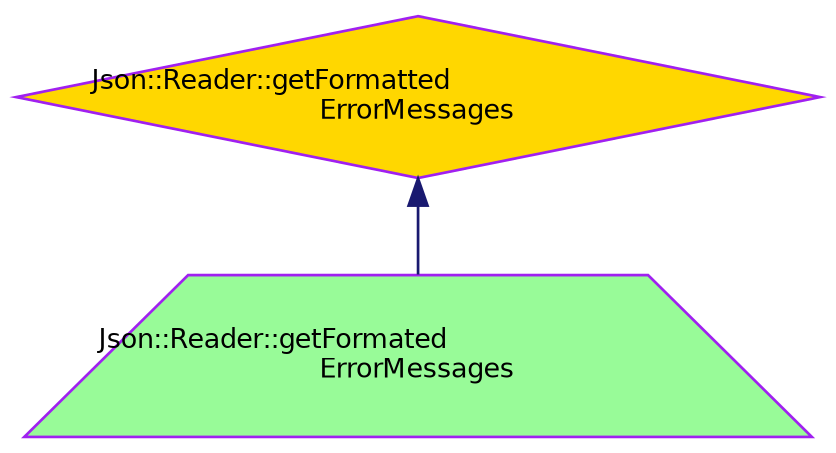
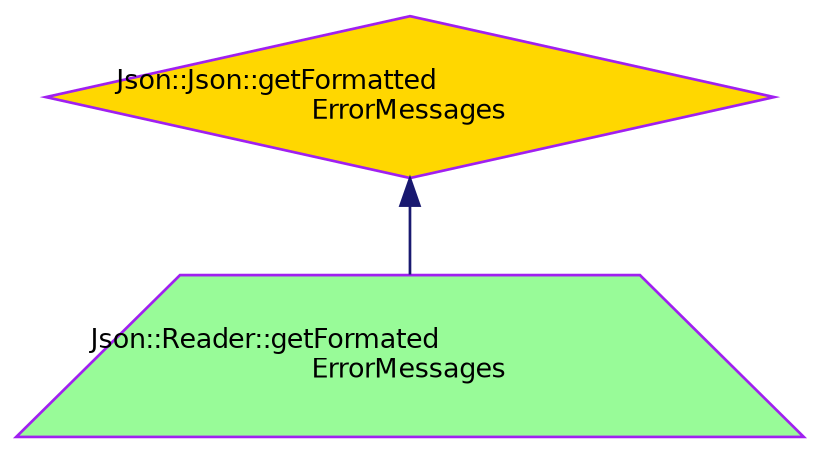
(418, 97) -> (410, 97)
